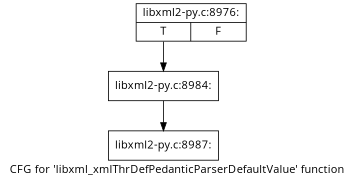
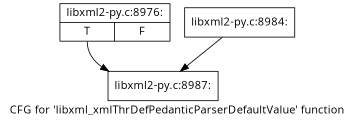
(163, 52) -> (91, 56)
